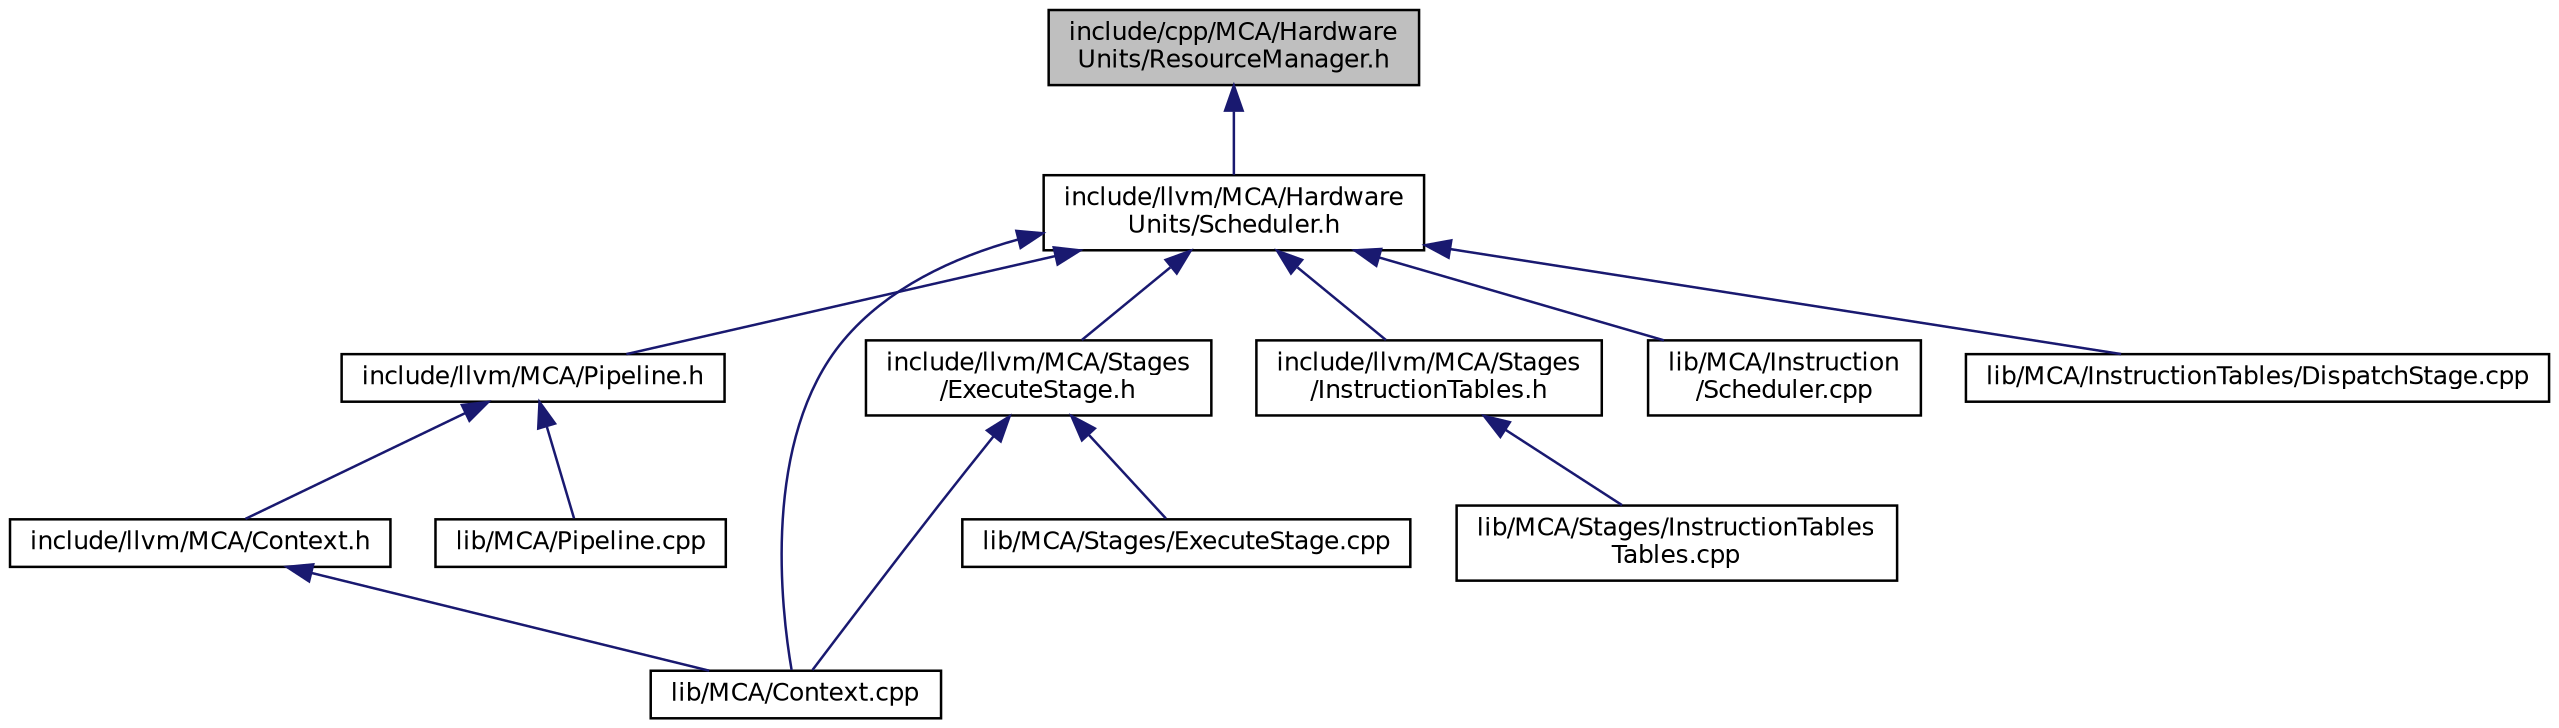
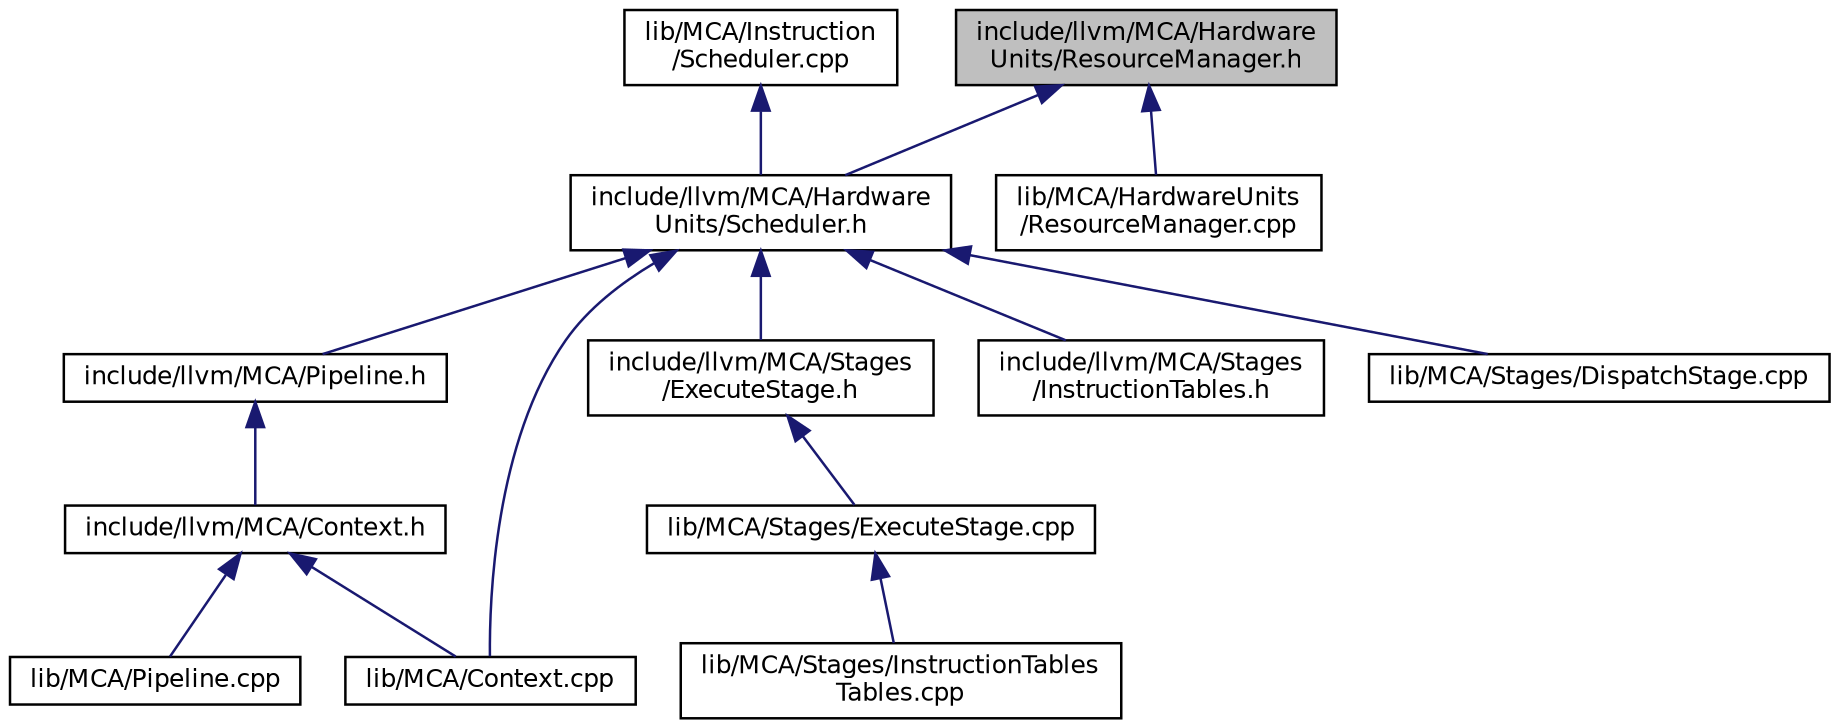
(1234, 48) -> (1146, 48)
none -> (1159, 213)
(1522, 299) -> (761, 143)
(2258, 378) -> (1599, 378)
(1564, 467) -> (887, 611)
(560, 473) -> (198, 616)
(902, 552) -> none
